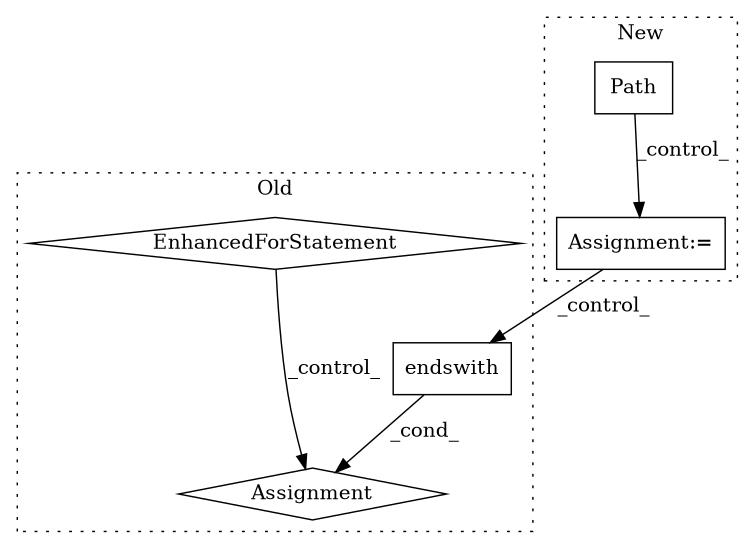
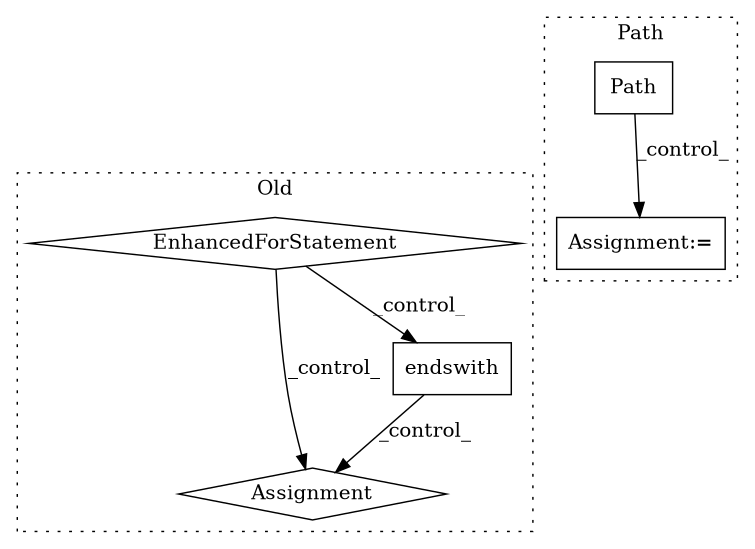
(641, 34) -> (641, 34)
(553, 302) -> (355, 300)
(425, 431) -> (425, 431)
